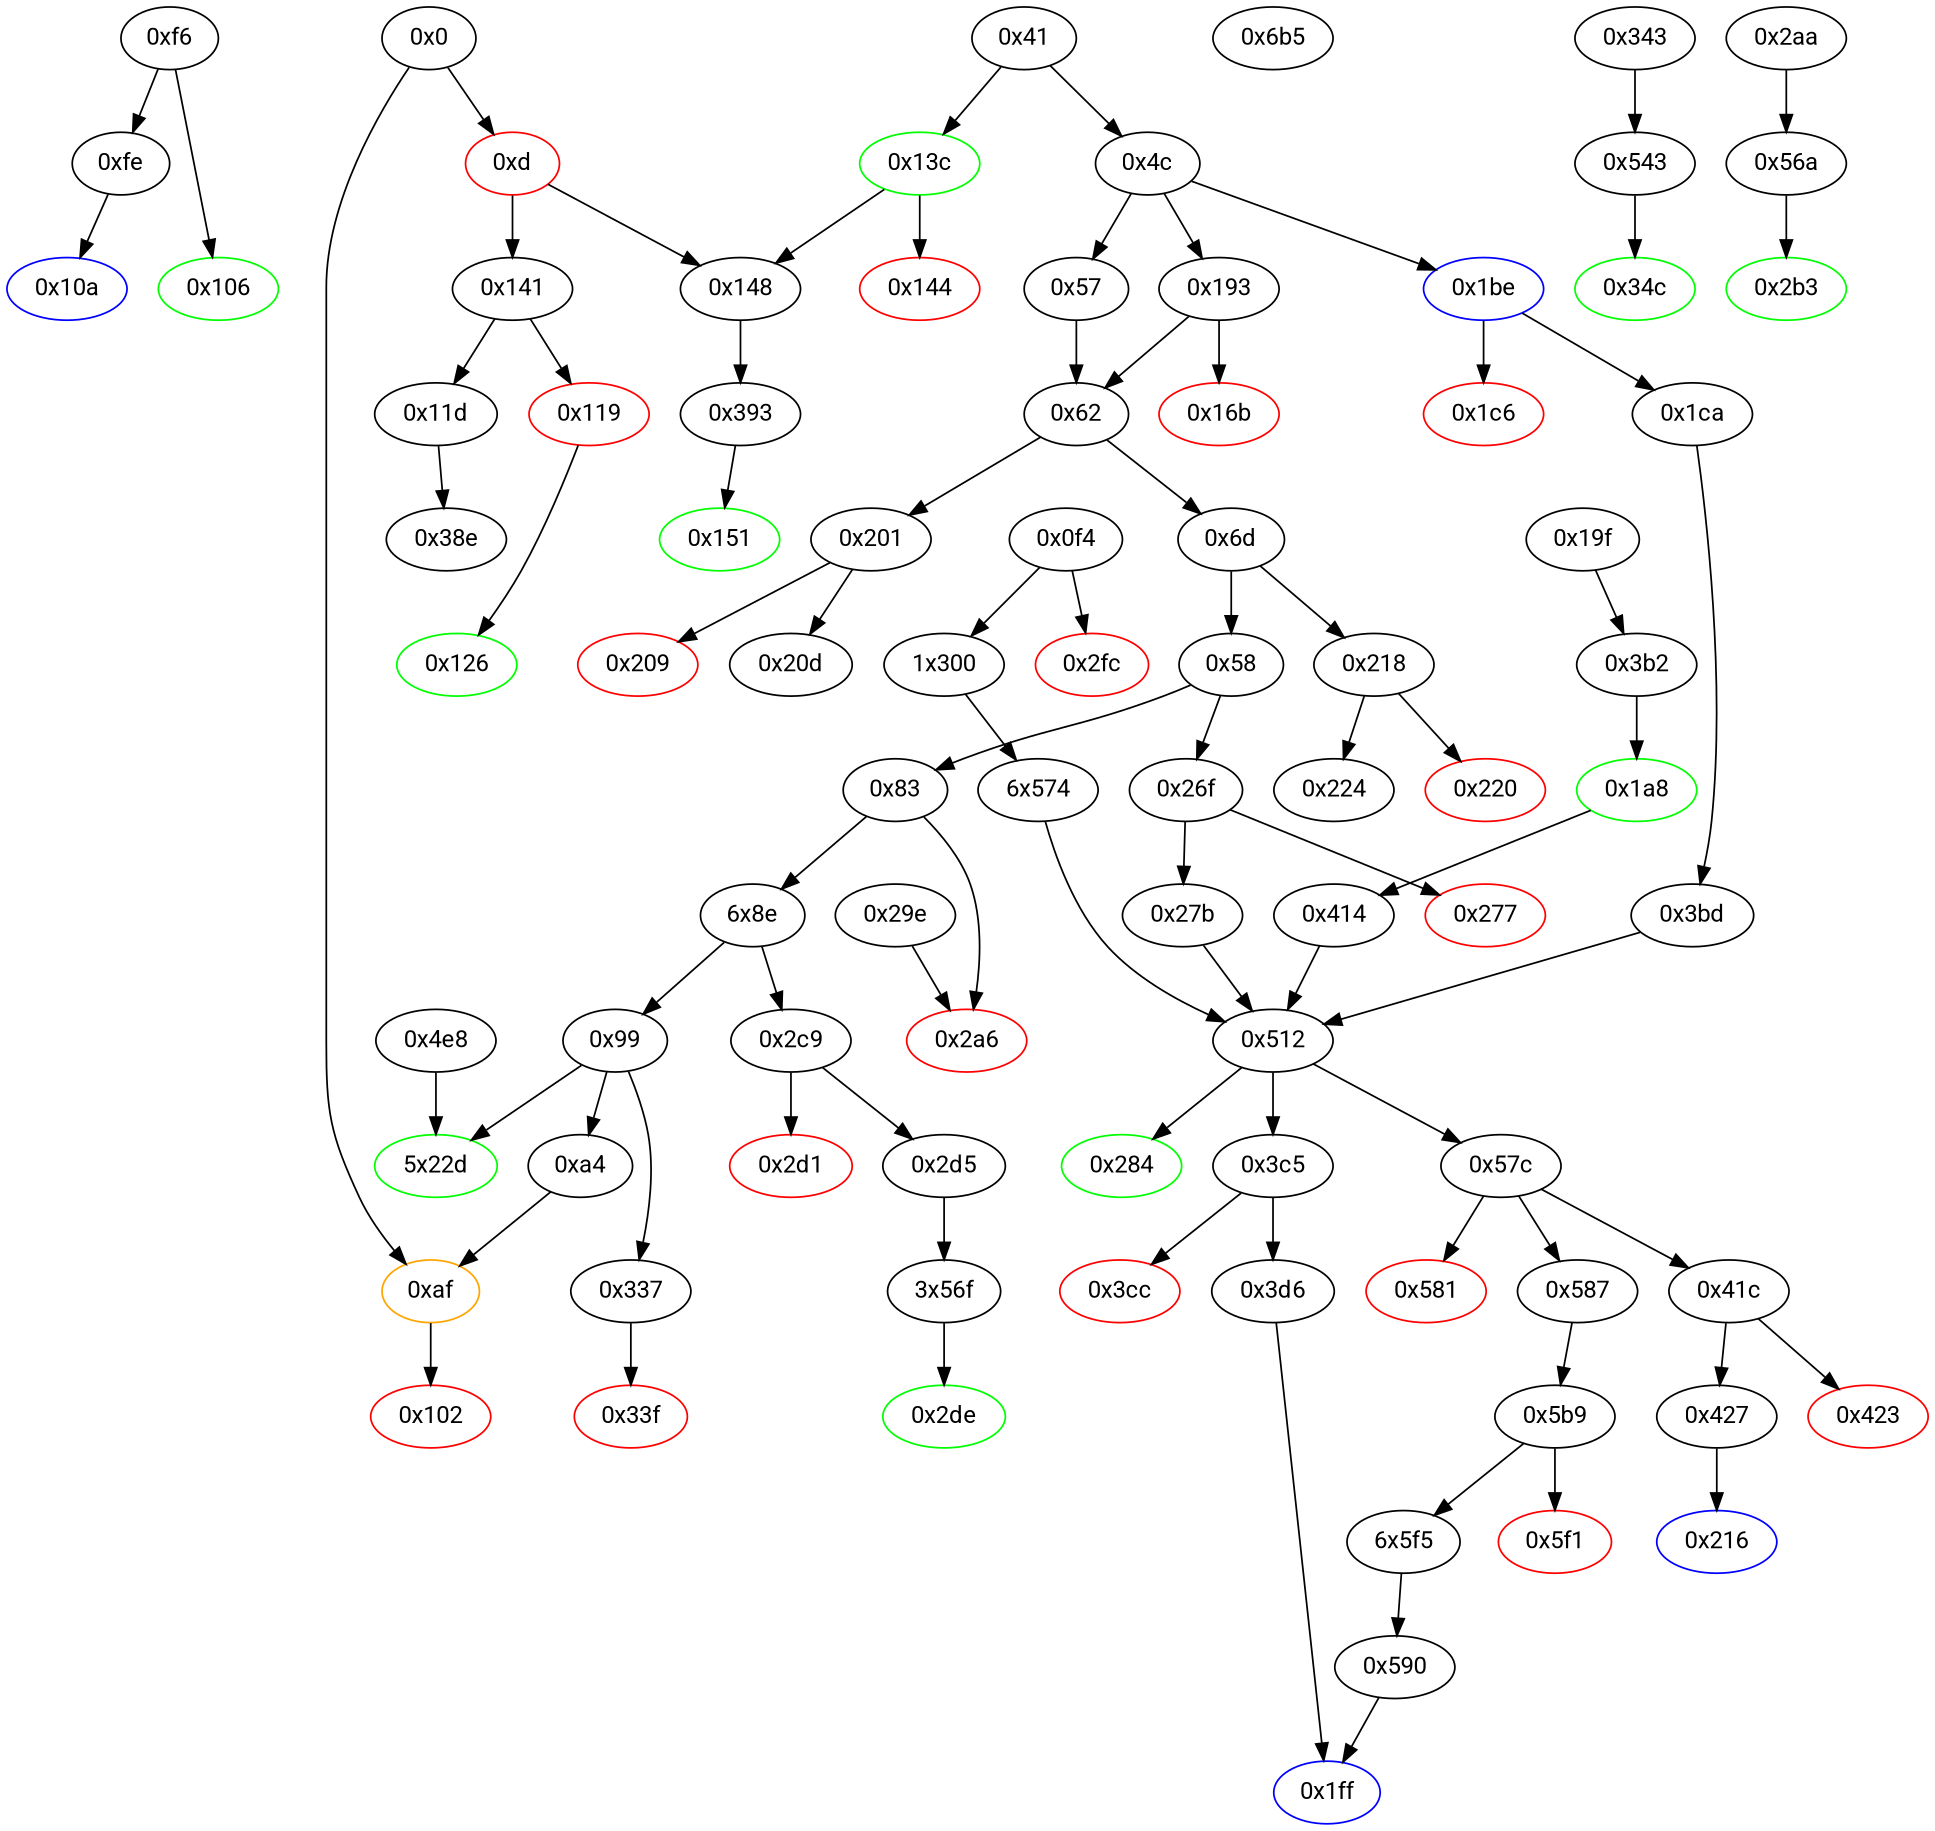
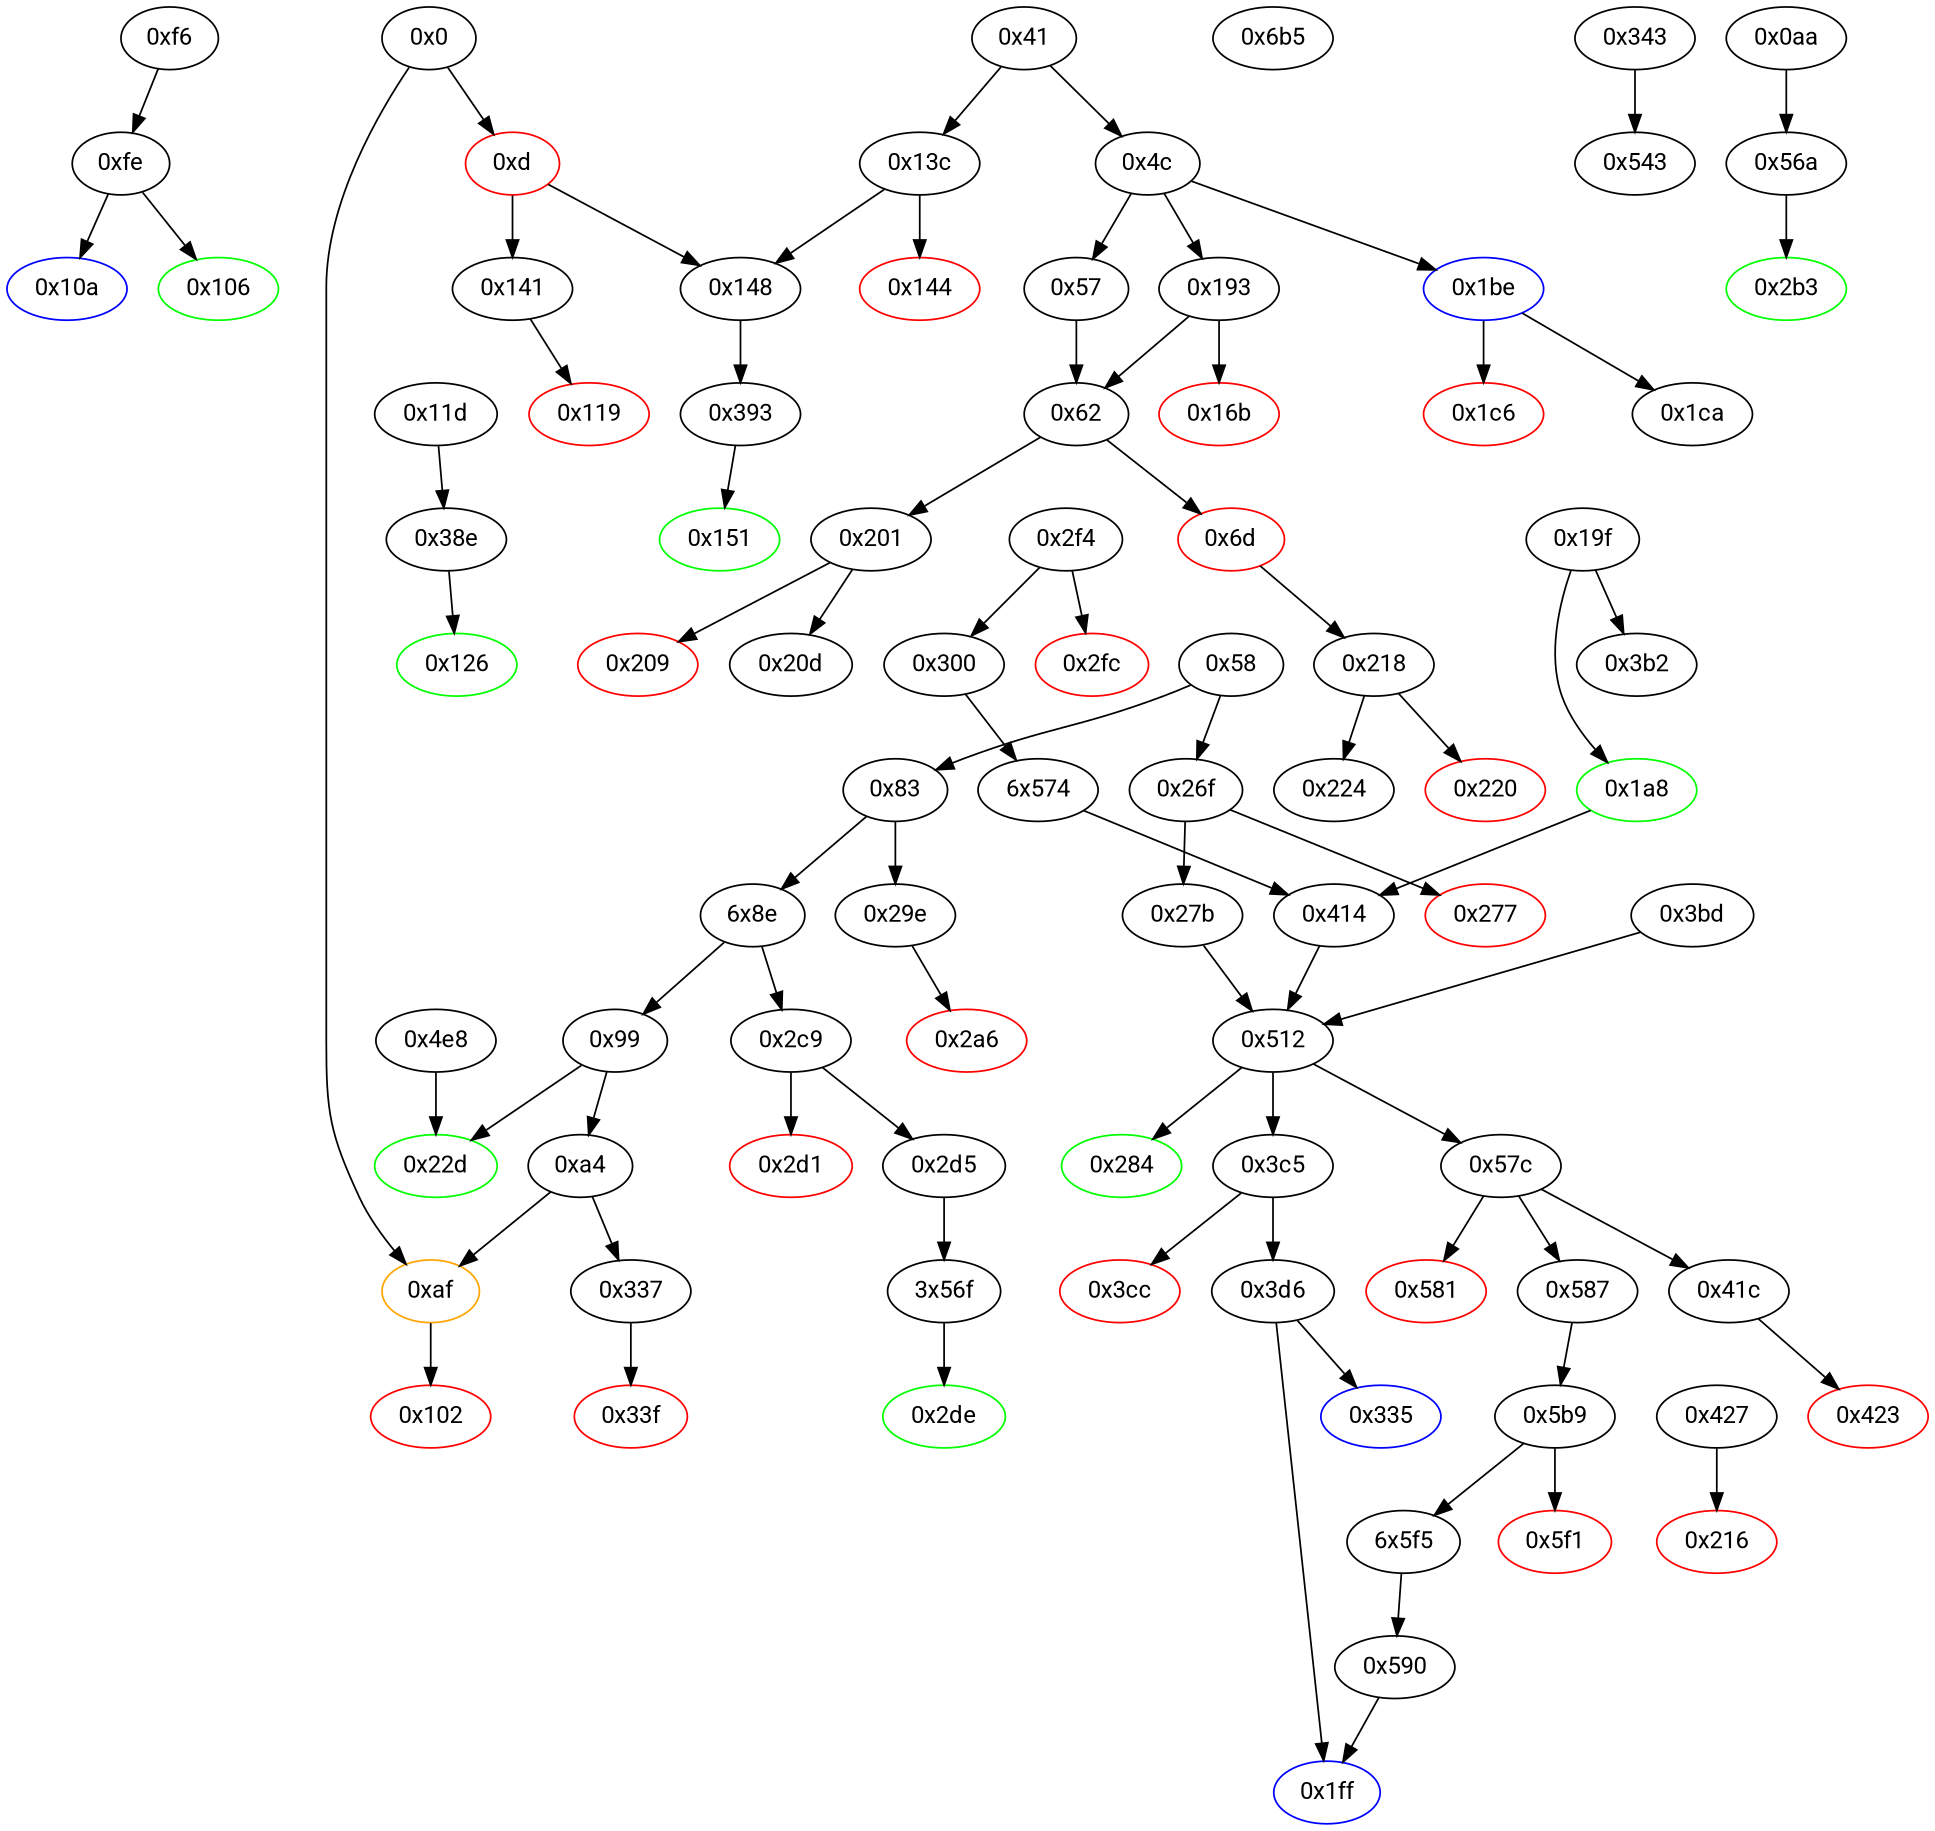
(1786, 38) -> (1786, 38)
(192, 155) -> (164, 219)
(920, 164) -> (920, 164)
(1635, 289) -> none
(479, 344) -> none
(539, 536) -> (451, 594)
(1066, 539) -> (1066, 539)
(1231, 539) -> (1231, 539)
(1231, 594) -> none
(1716, 656) -> none
(944, 665) -> (944, 665)
(1637, 719) -> (1556, 664)
(974, 897) -> (895, 844)
(1102, 939) -> (1173, 847)
(651, 1155) -> (602, 1220)
(436, 1166) -> (436, 1166)
(1724, 1345) -> none
none -> (1381, 1417)
(1717, 1542) -> (1717, 1542)
